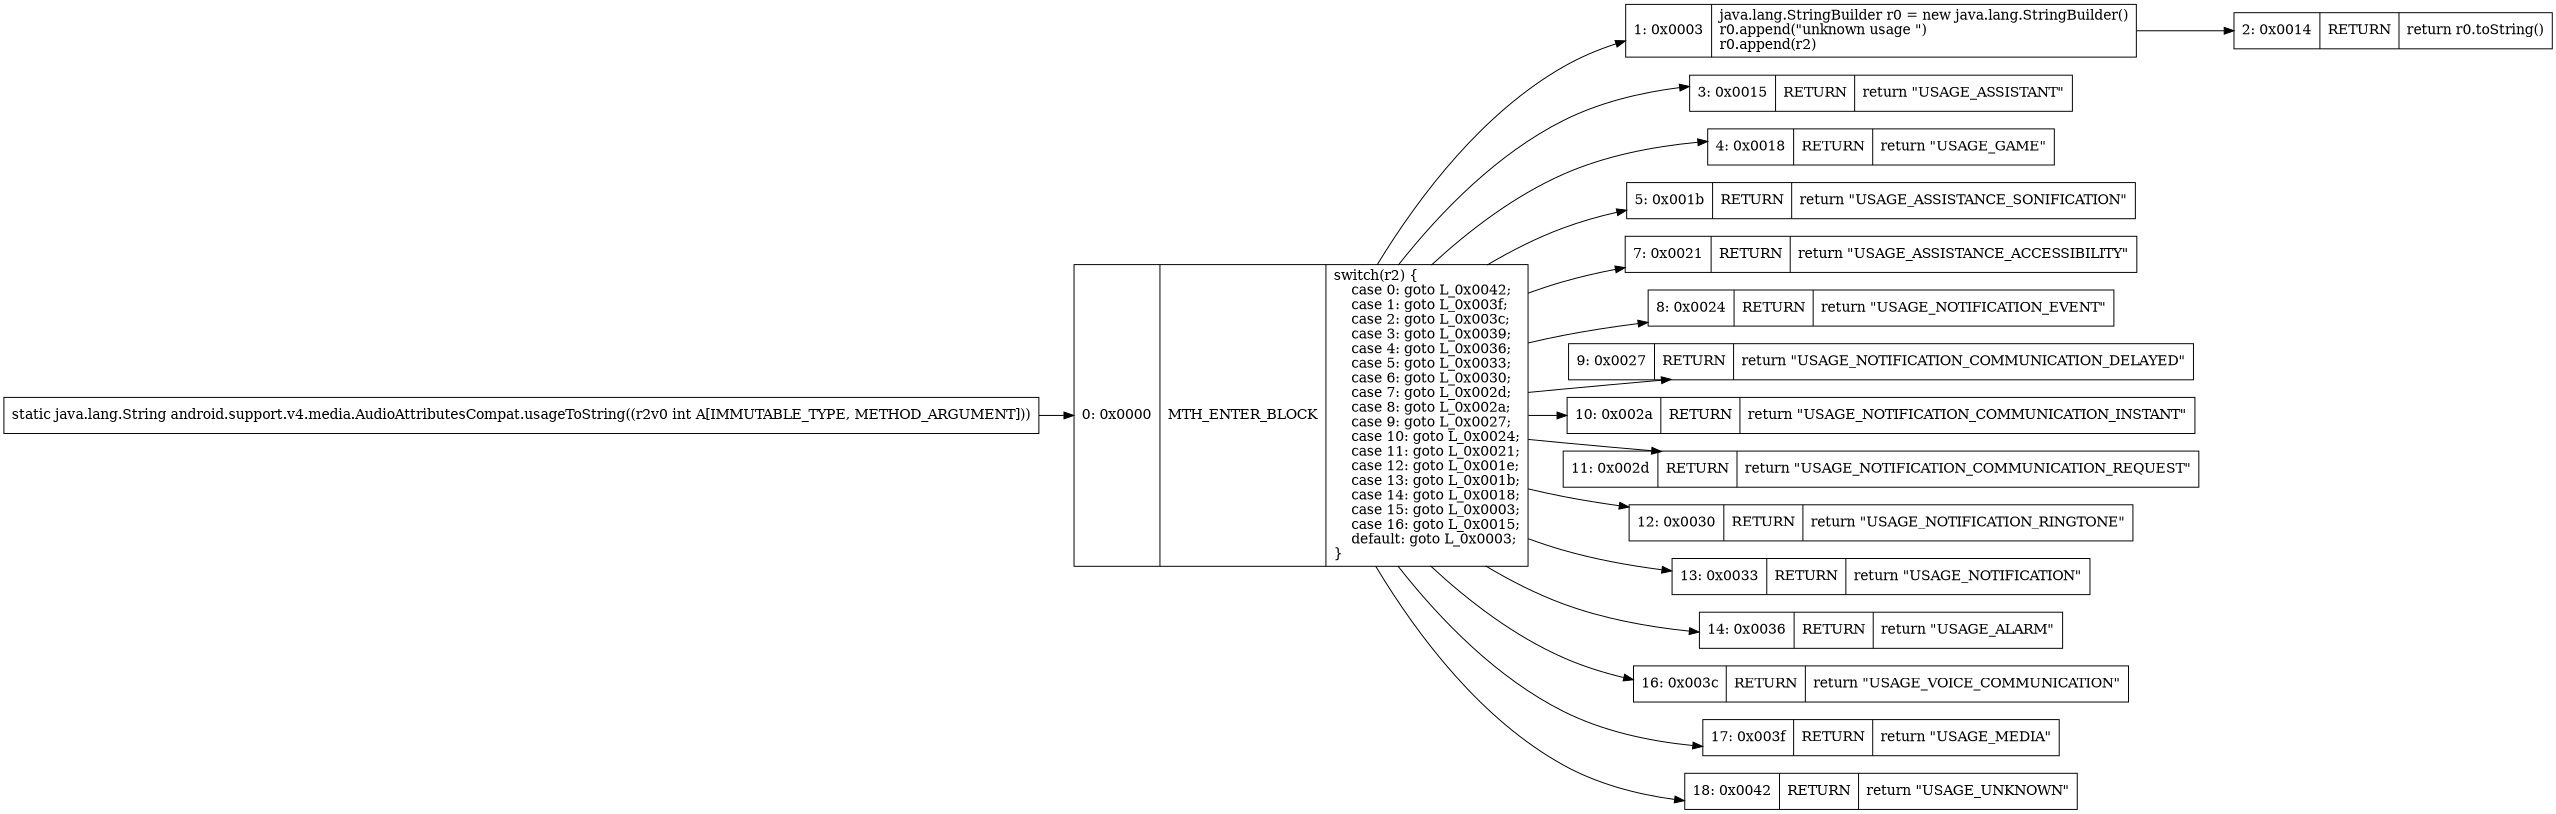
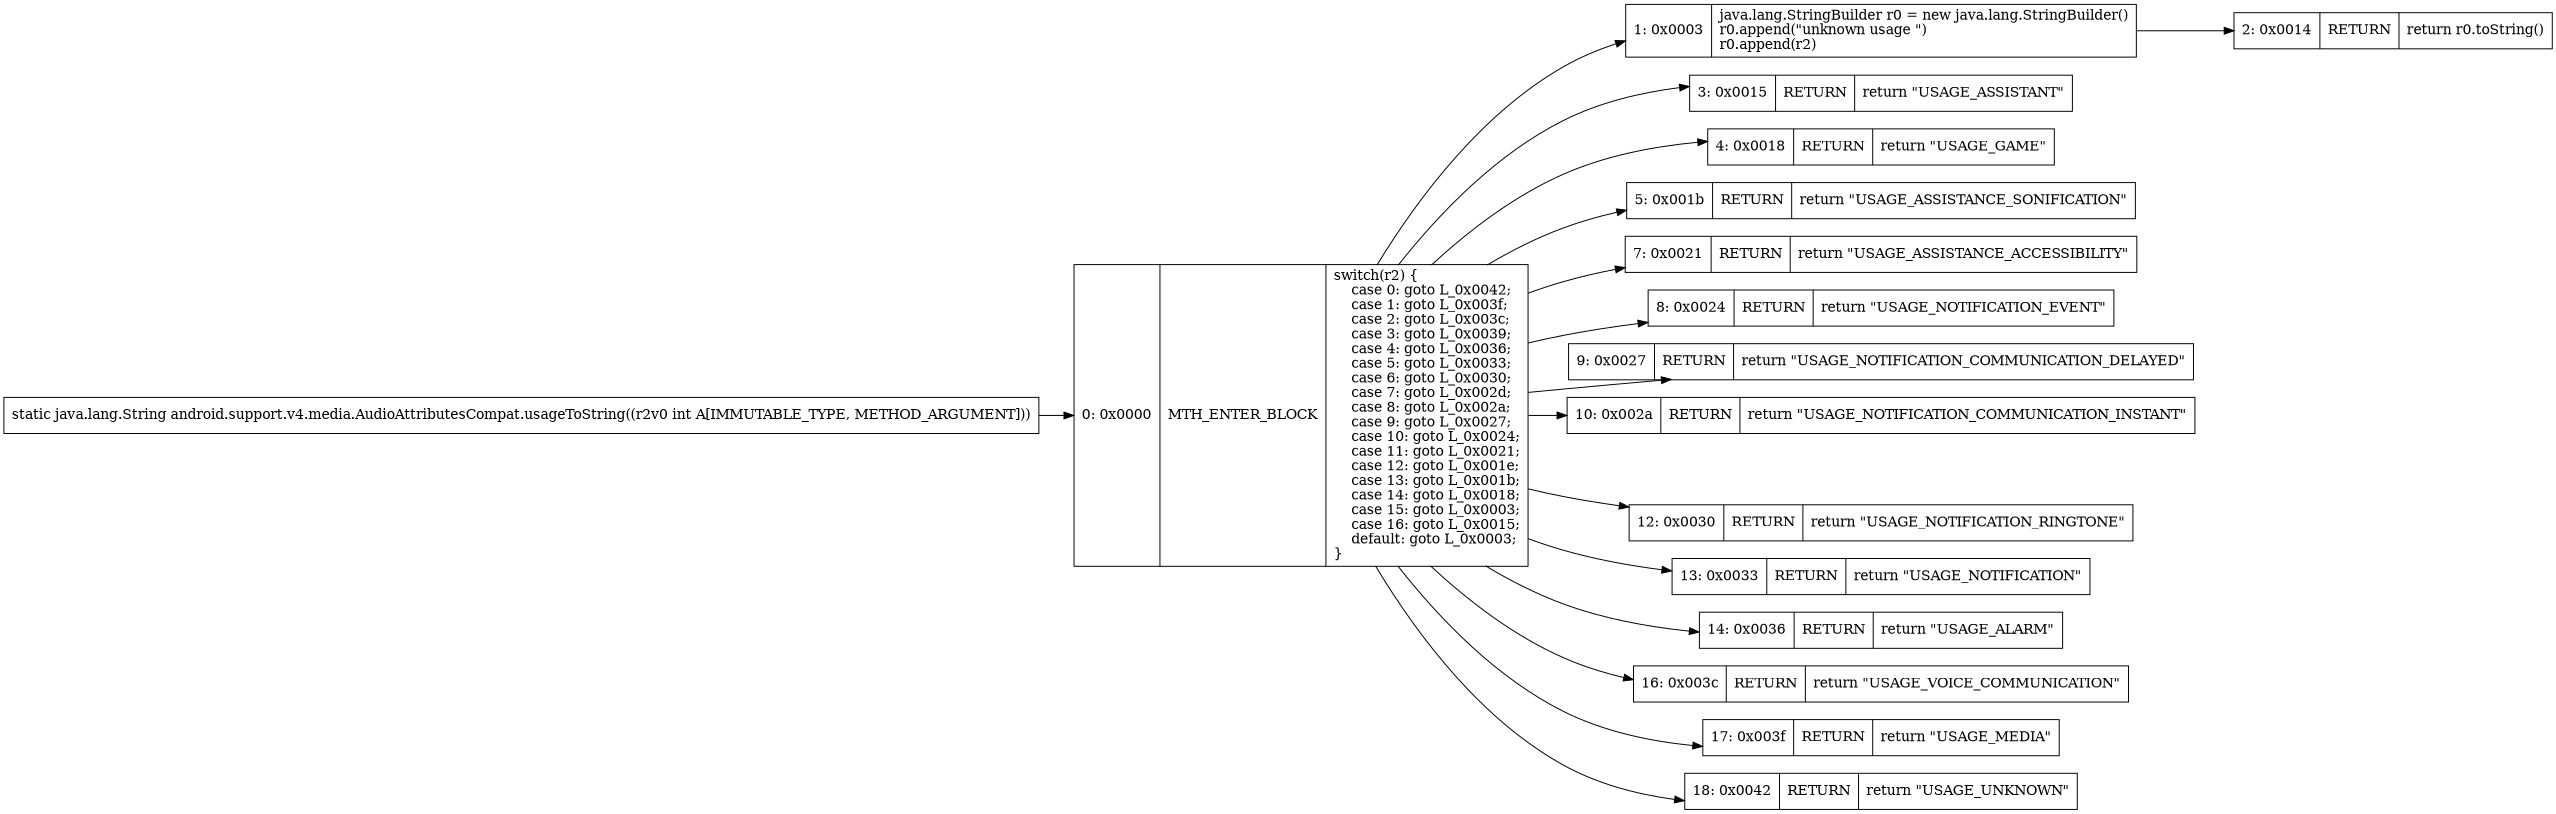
(1881, 469) -> none
